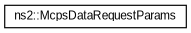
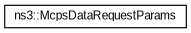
(96, 17) -> (96, 17)
